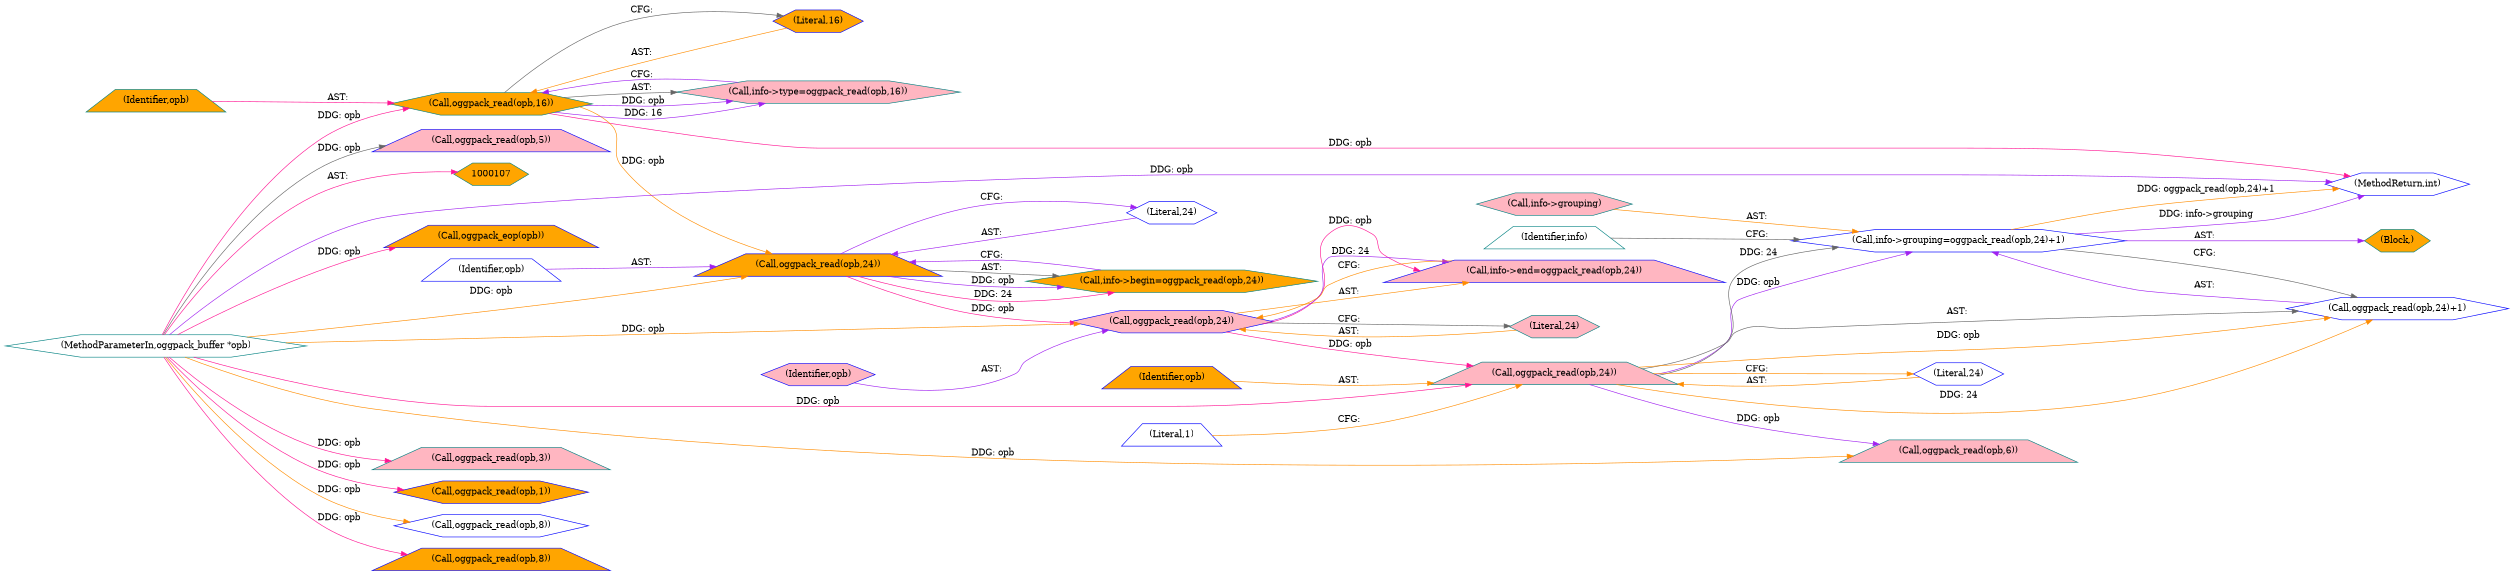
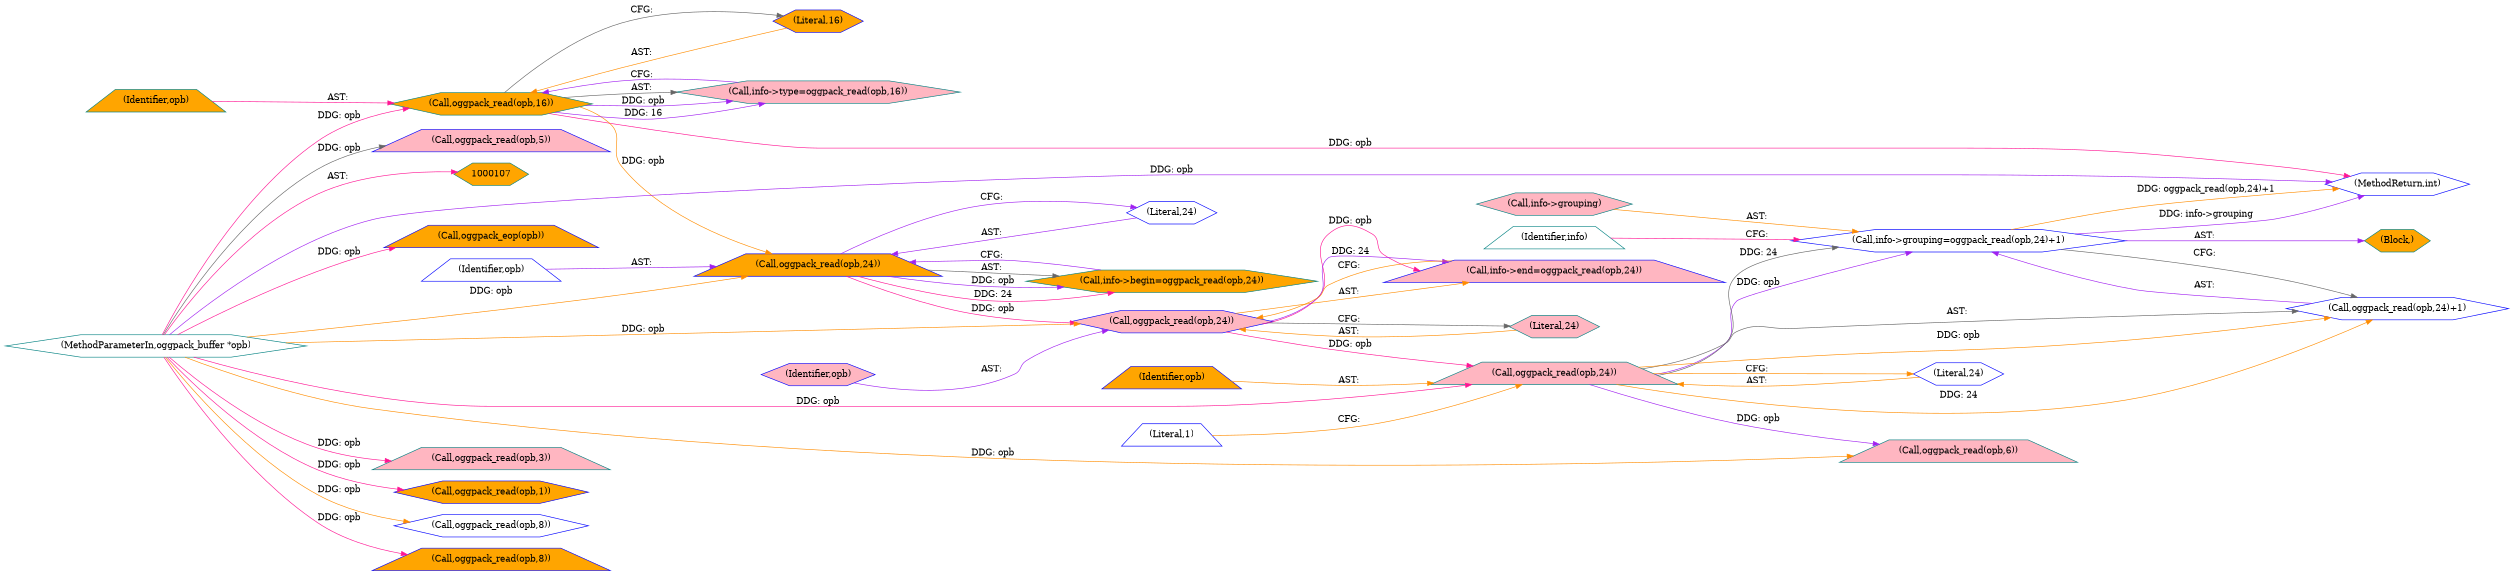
(1702, 239) -> (1702, 239)
